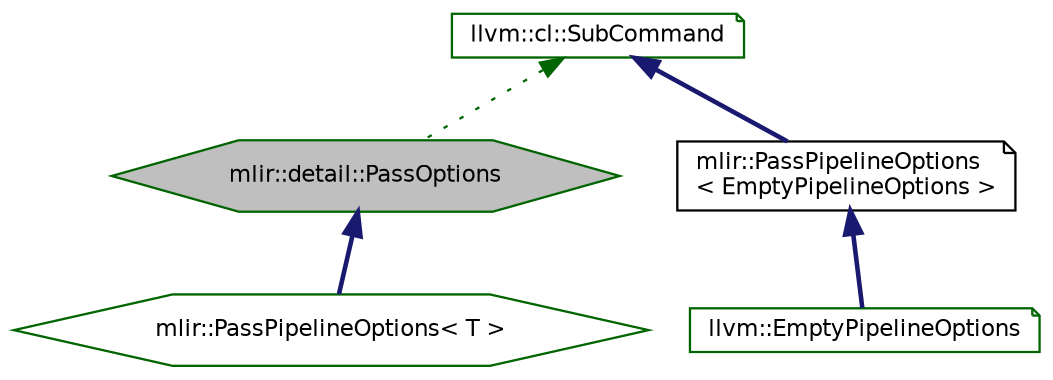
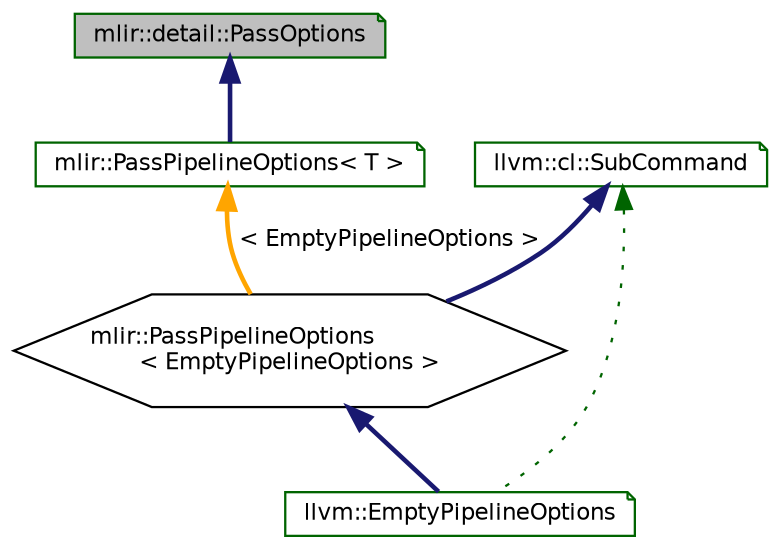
(483, 105) -> (602, 372)
(366, 176) -> (230, 36)
(846, 176) -> (290, 351)
none -> (233, 254)
(331, 330) -> (230, 164)
